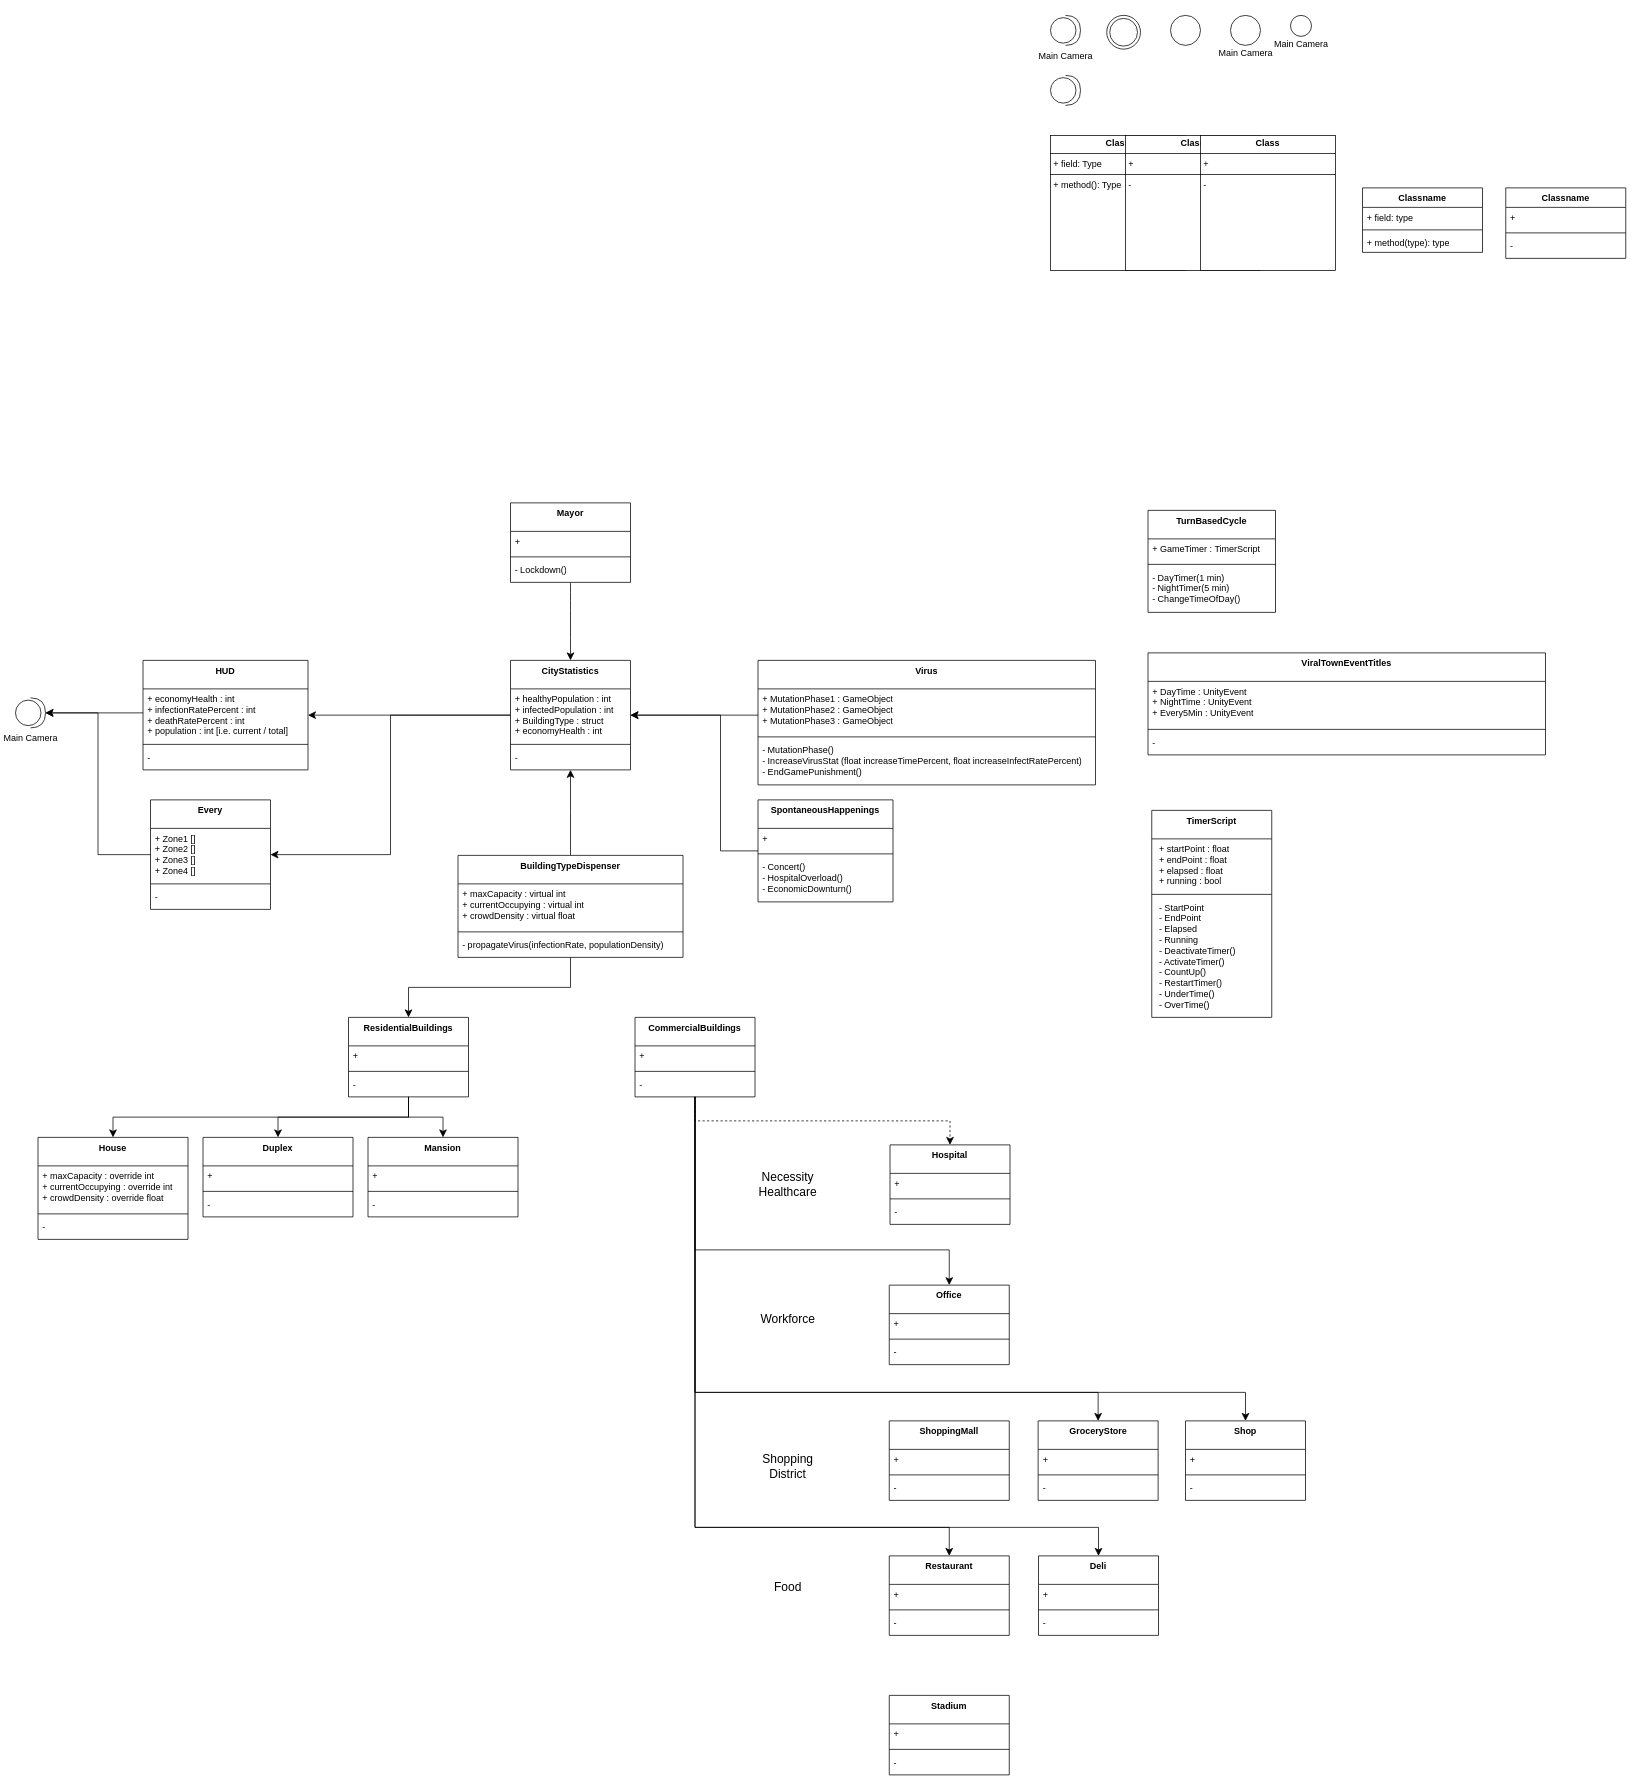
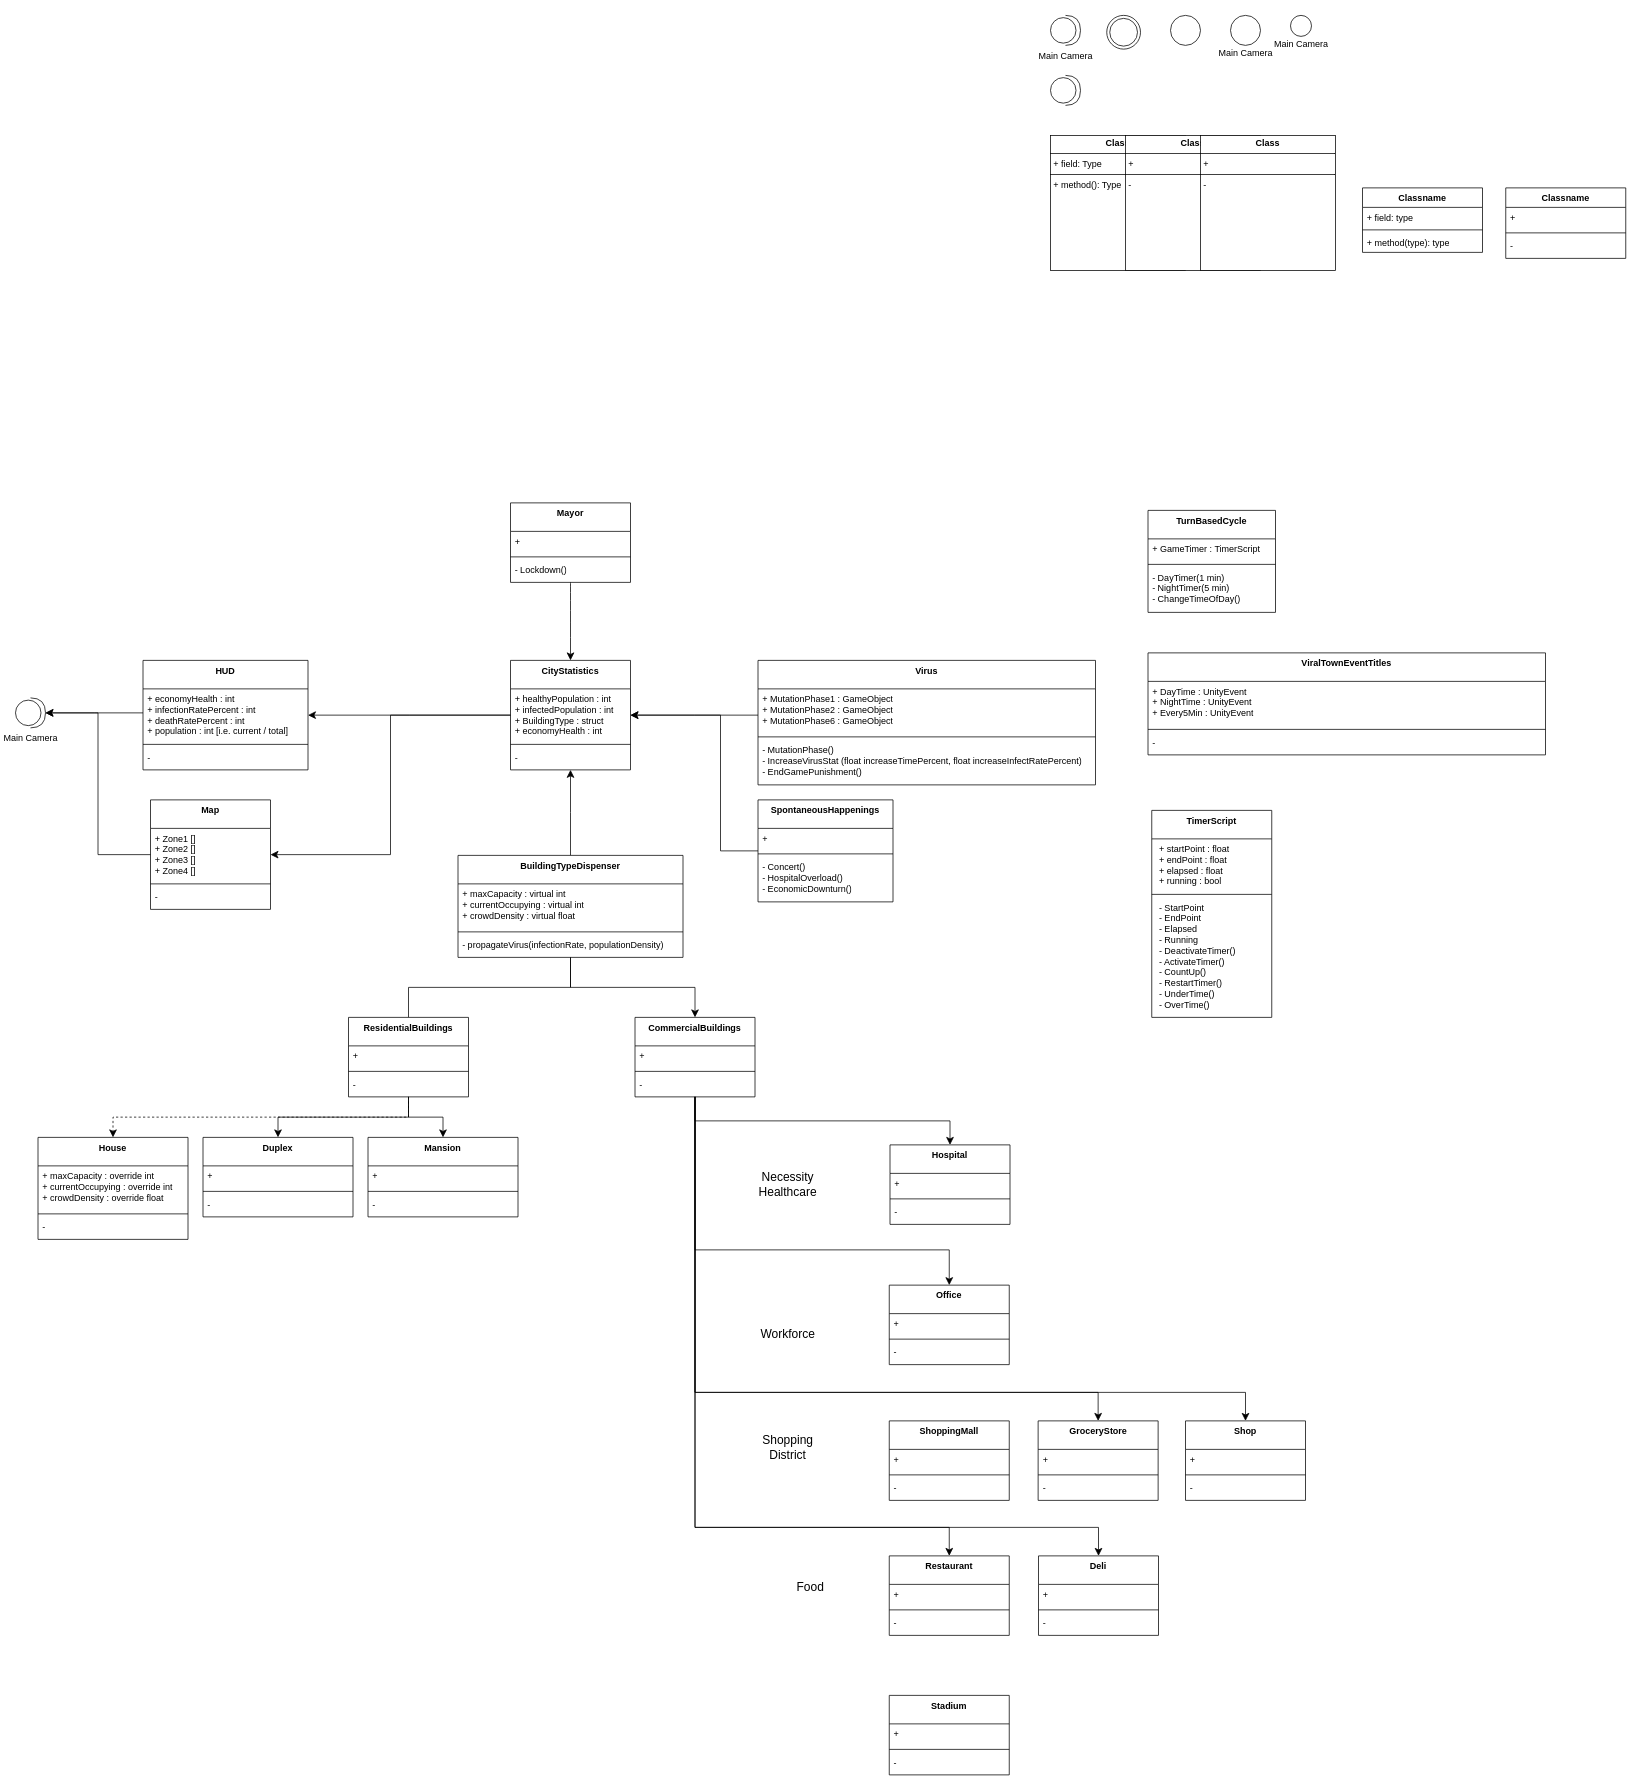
(830, 710) -> (830, 710)
(210, 811) -> (210, 811)
none -> (635, 987)
(408, 1009) -> (408, 1012)
(187, 1117) -> (187, 1117)
(832, 1121) -> (832, 1121)
(788, 1319) -> (788, 1334)
(788, 1466) -> (788, 1447)
(788, 1587) -> (810, 1587)
